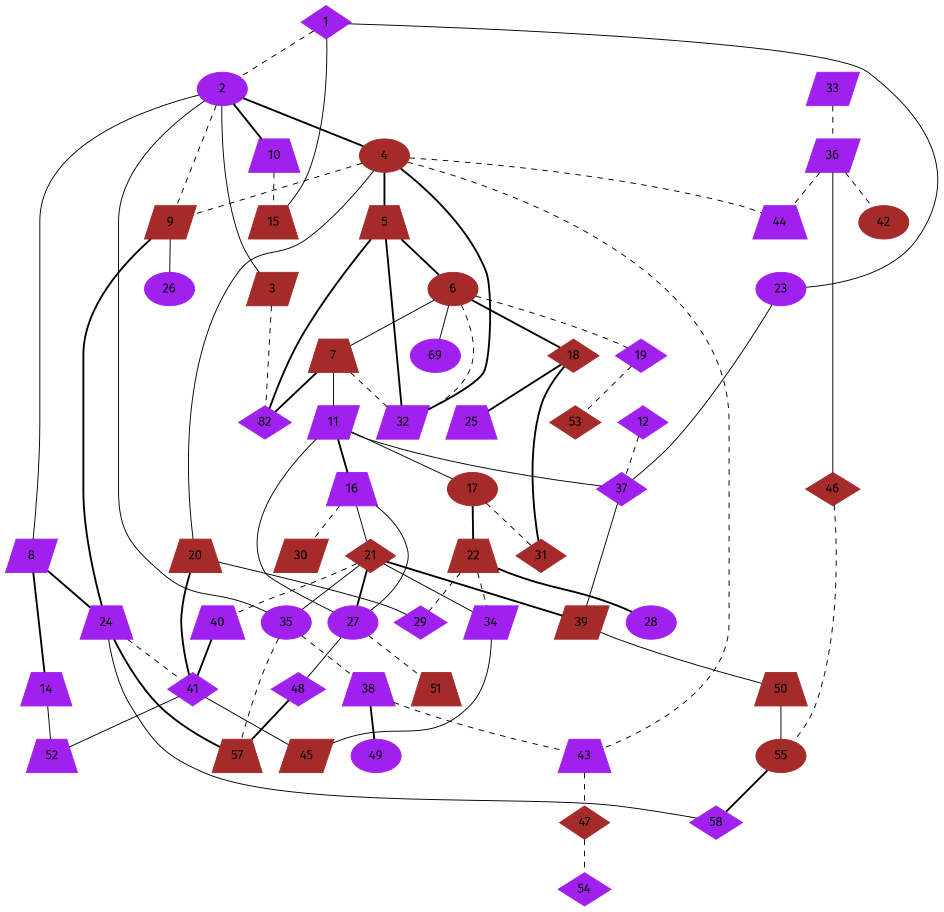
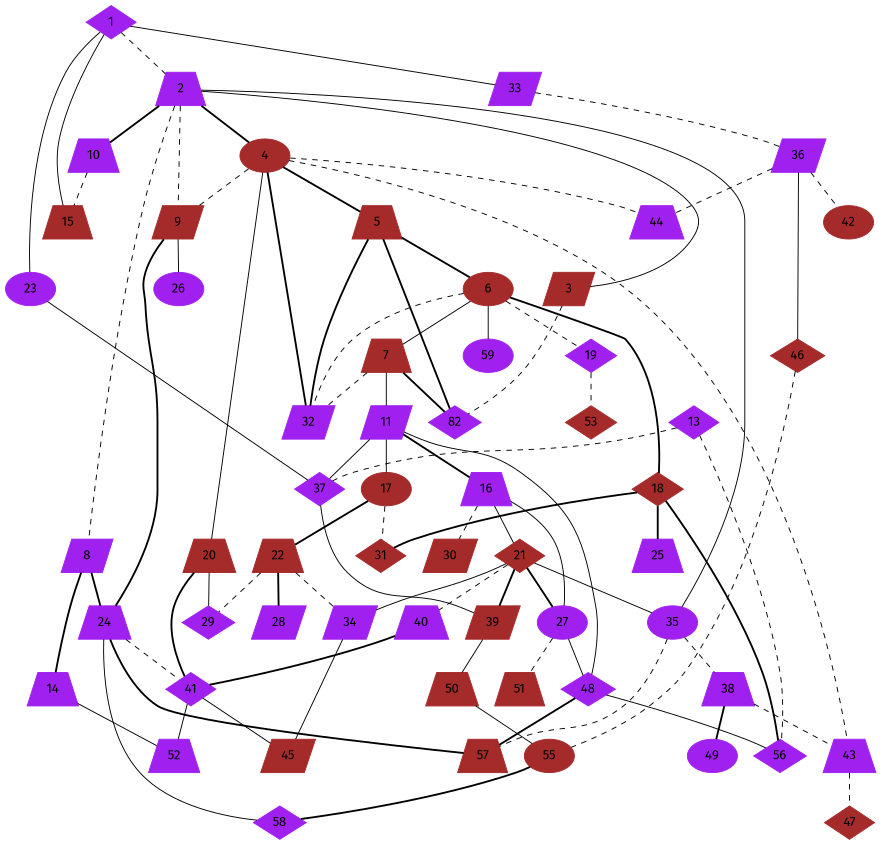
none -> (313, 56)
(222, 89) -> (181, 89)
(40, 272) -> (120, 320)
(435, 356) -> (488, 356)
(643, 422) -> (694, 422)
(258, 537) -> (565, 514)
(651, 623) -> (279, 623)
none -> (780, 756)
(585, 889) -> none
